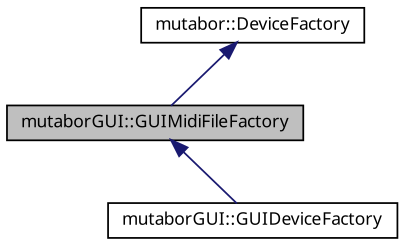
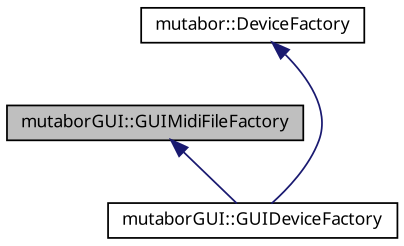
(198, 80) -> (321, 132)
